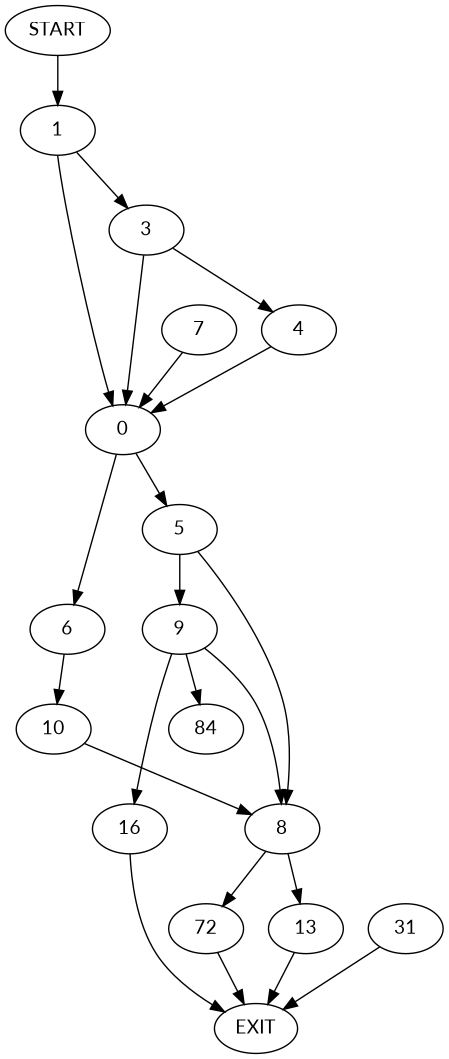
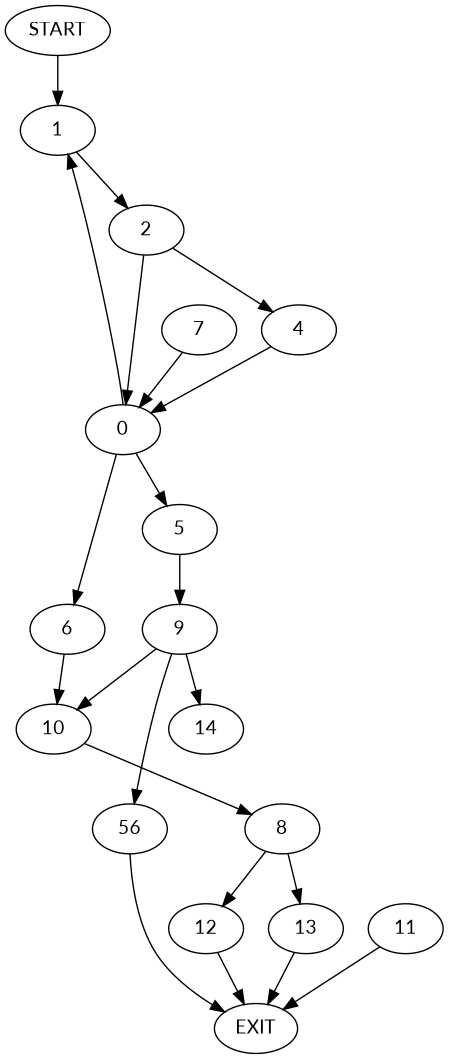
(147, 230) -> (147, 230)
(80, 274) -> (101, 286)
(269, 662) -> none
(259, 710) -> (122, 675)
(206, 729) -> (206, 729)
(130, 829) -> (130, 829)
(206, 929) -> (206, 929)
(406, 929) -> (406, 929)
